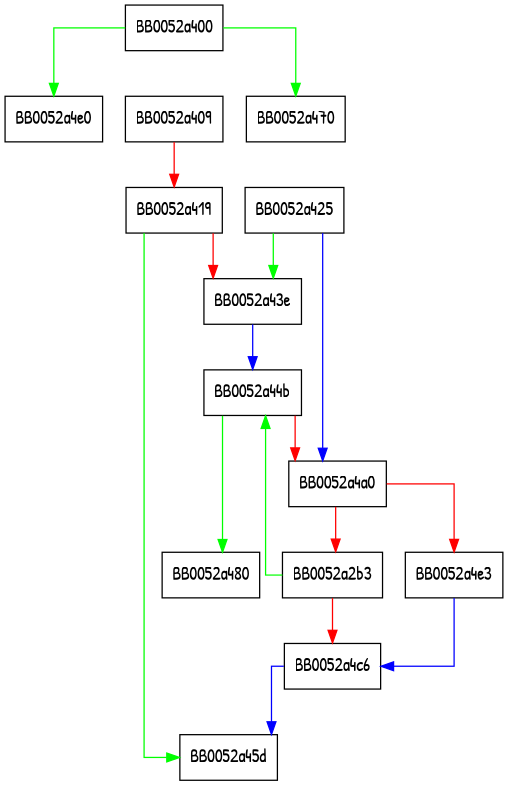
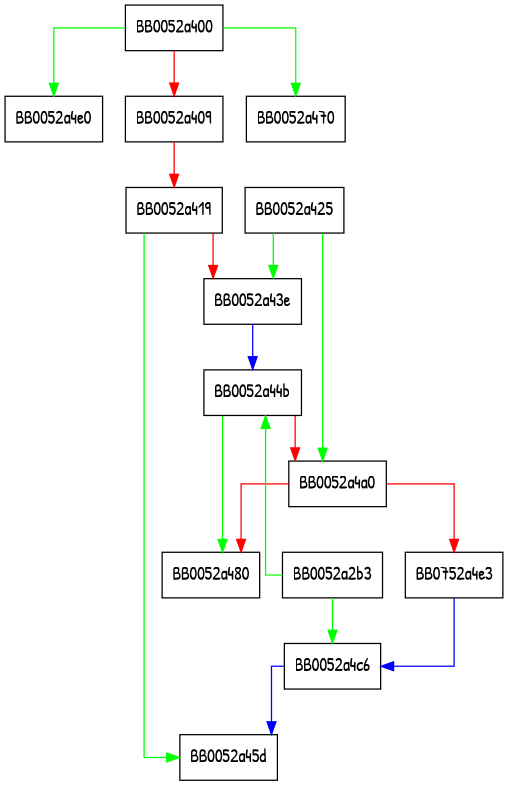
none -> (174, 67)
(323, 341) -> (323, 341)
(336, 523) -> (241, 488)
(454, 575) -> (454, 575)
(332, 614) -> (332, 614)
